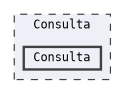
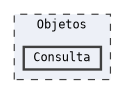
(62, 26) -> (62, 26)
